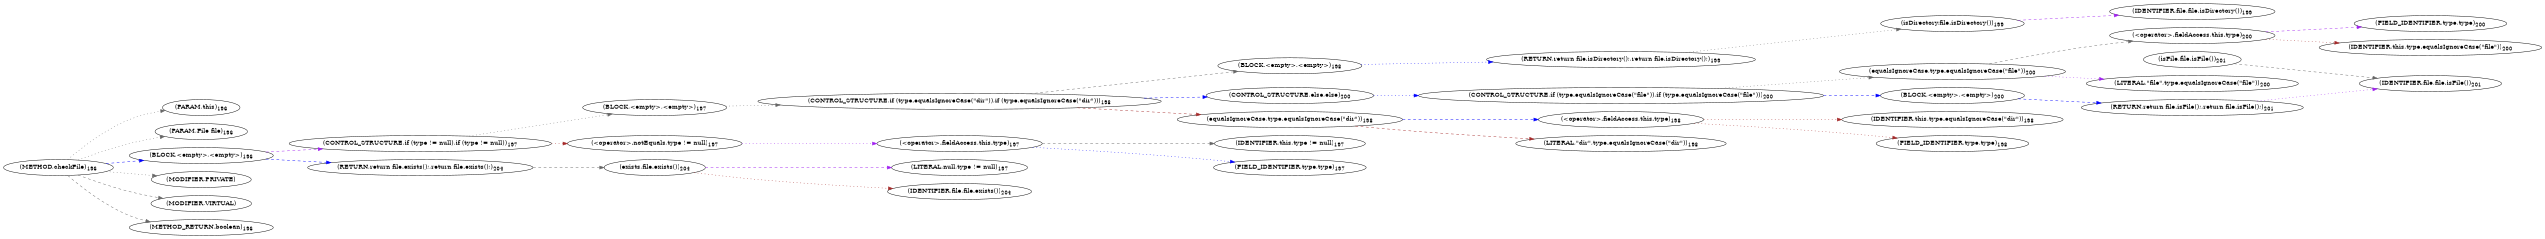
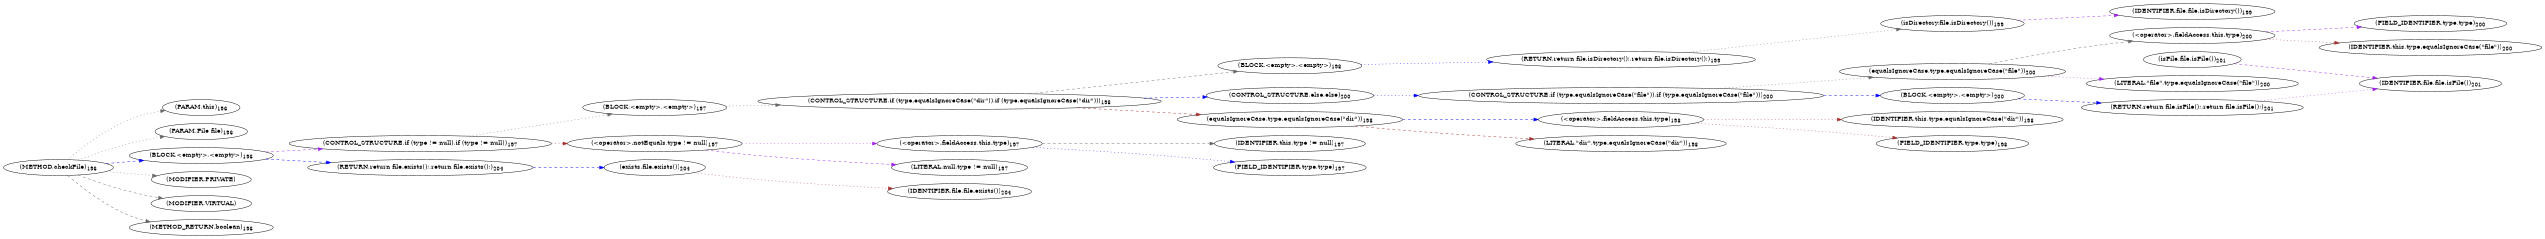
(2303, 71) -> (2303, 71)
(566, 168) -> (566, 168)
(796, 168) -> (799, 159)
